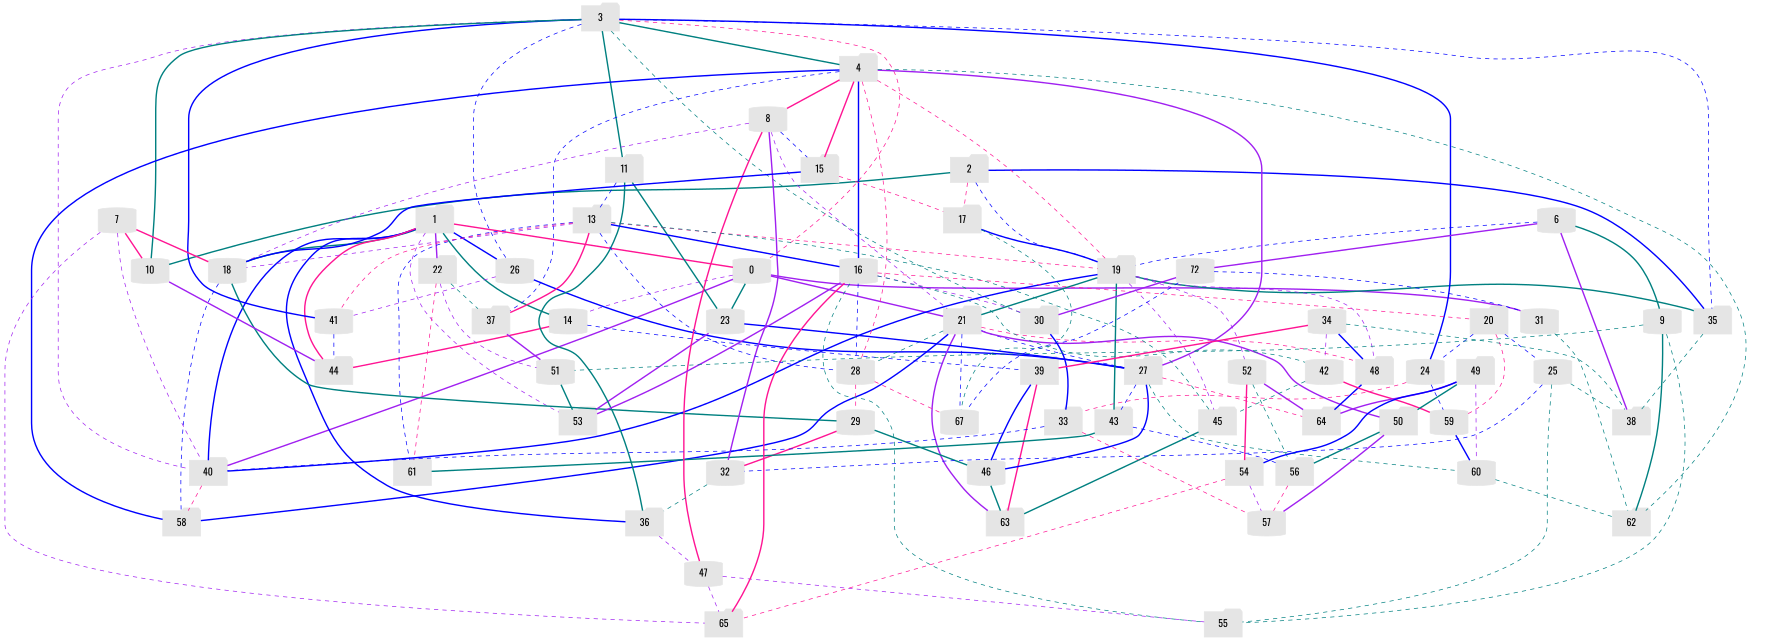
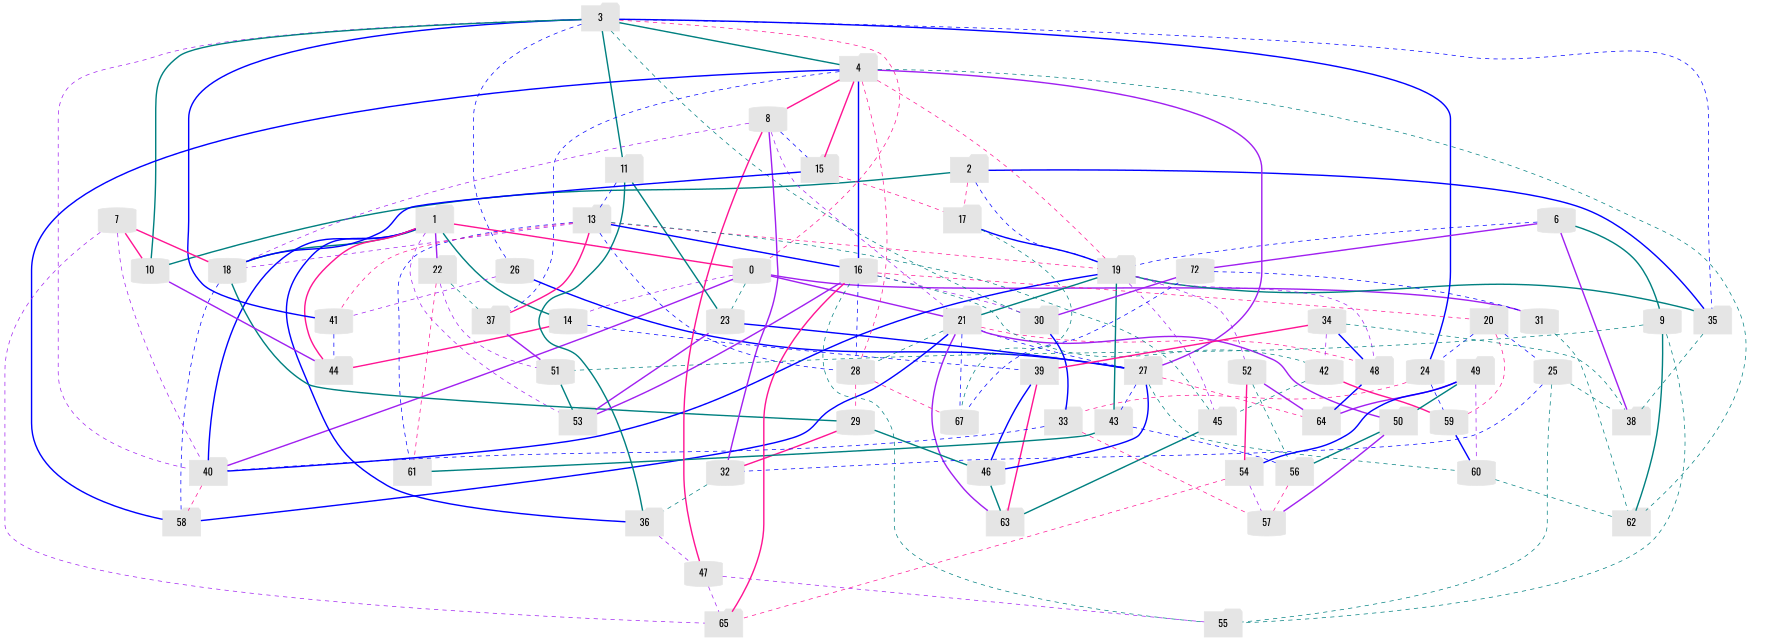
(475, 246) -> none
(739, 296) -> (739, 296)
